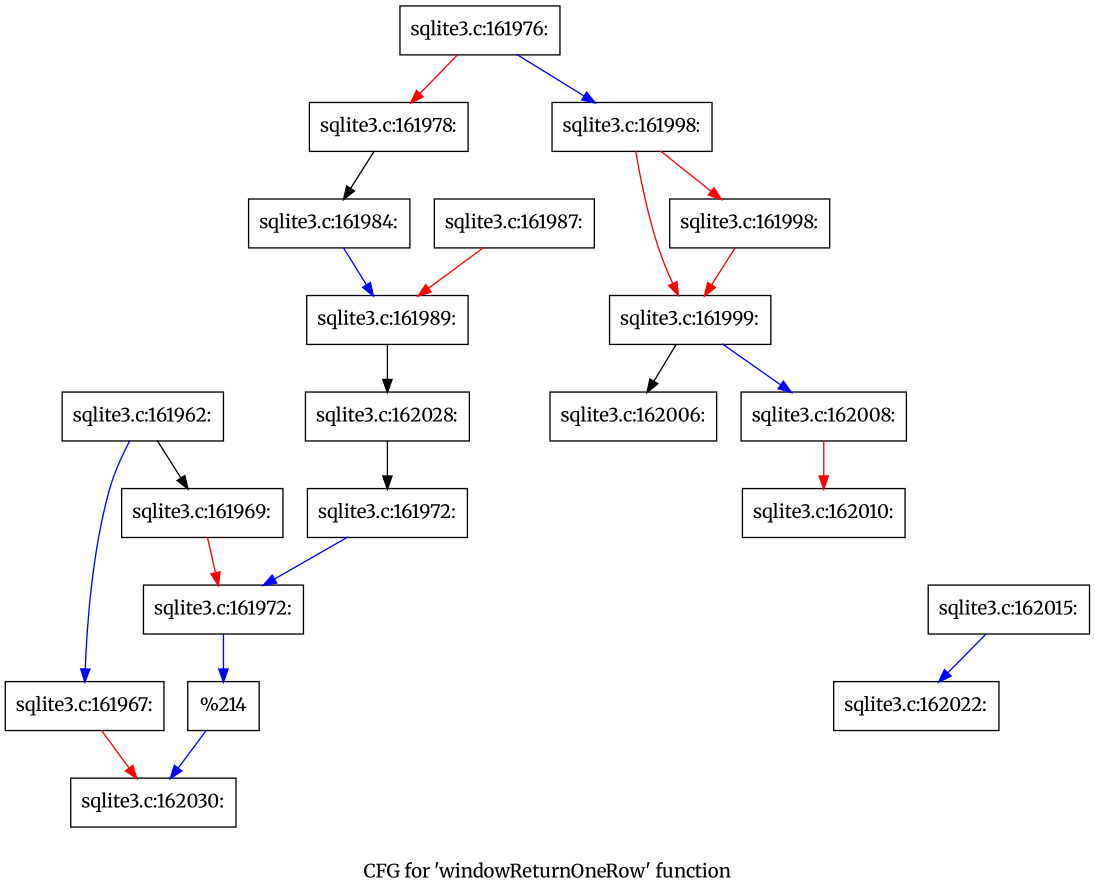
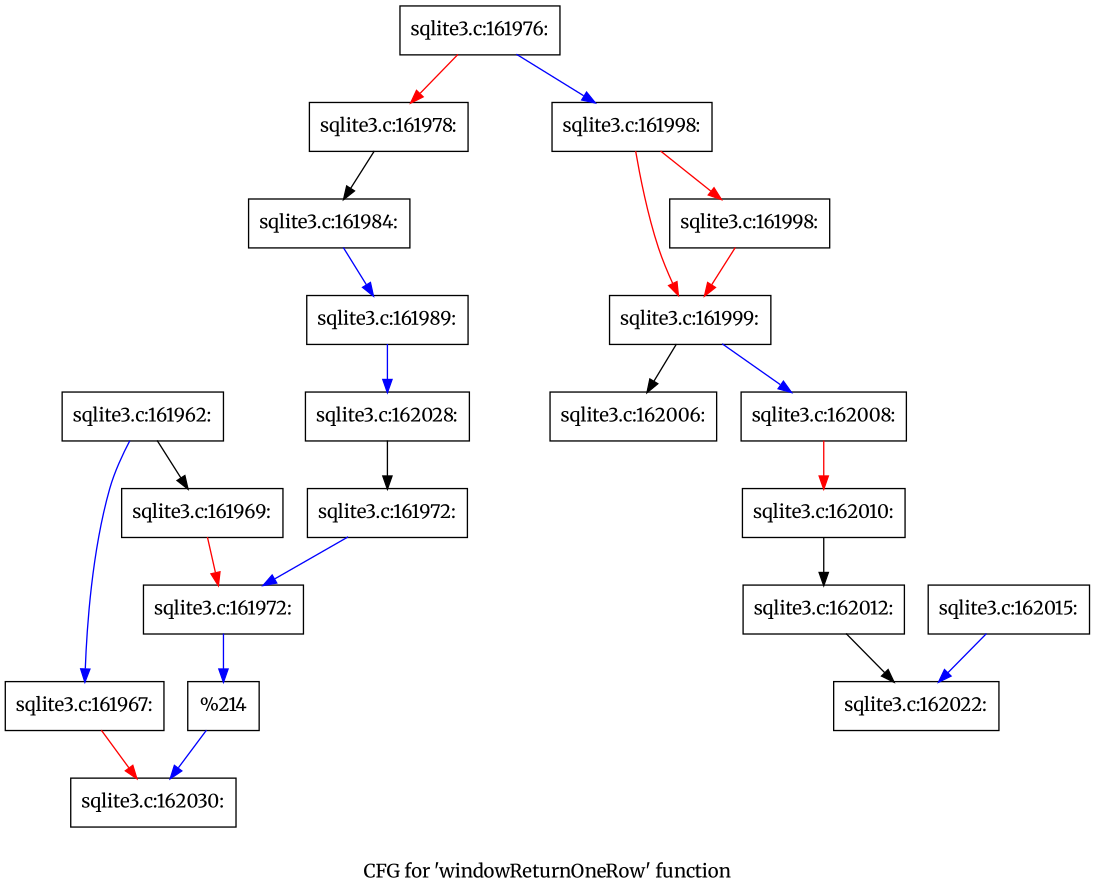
(514, 223) -> none
(387, 362) -> (387, 362)
none -> (824, 610)
